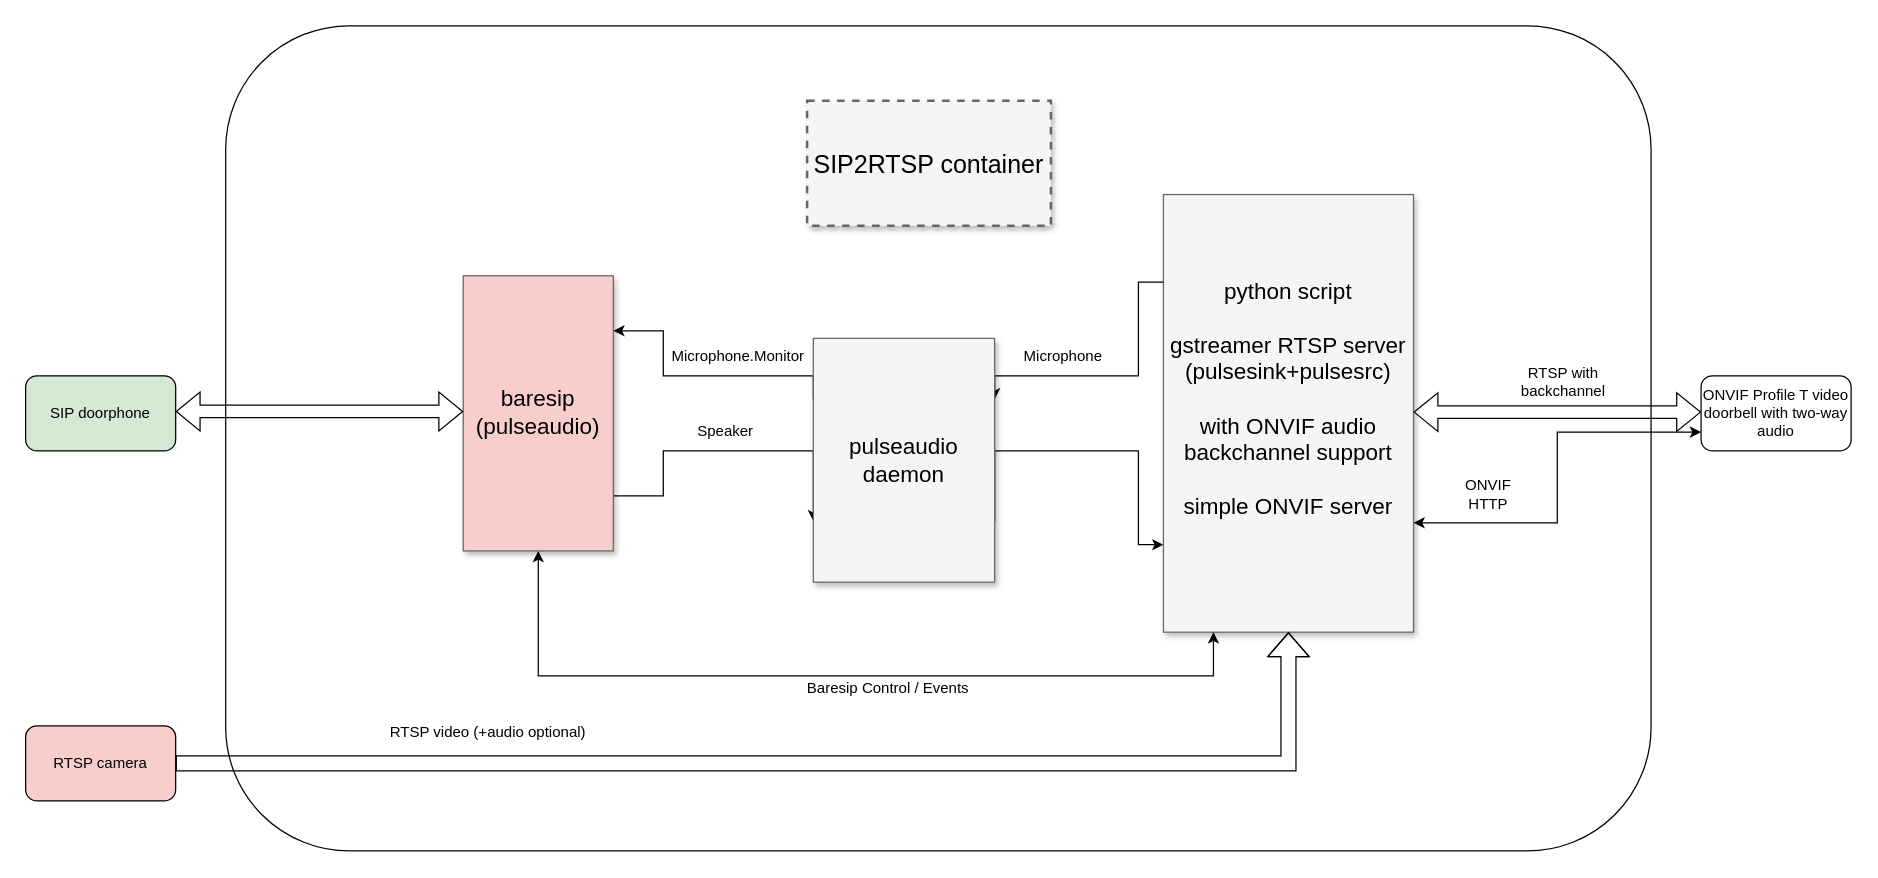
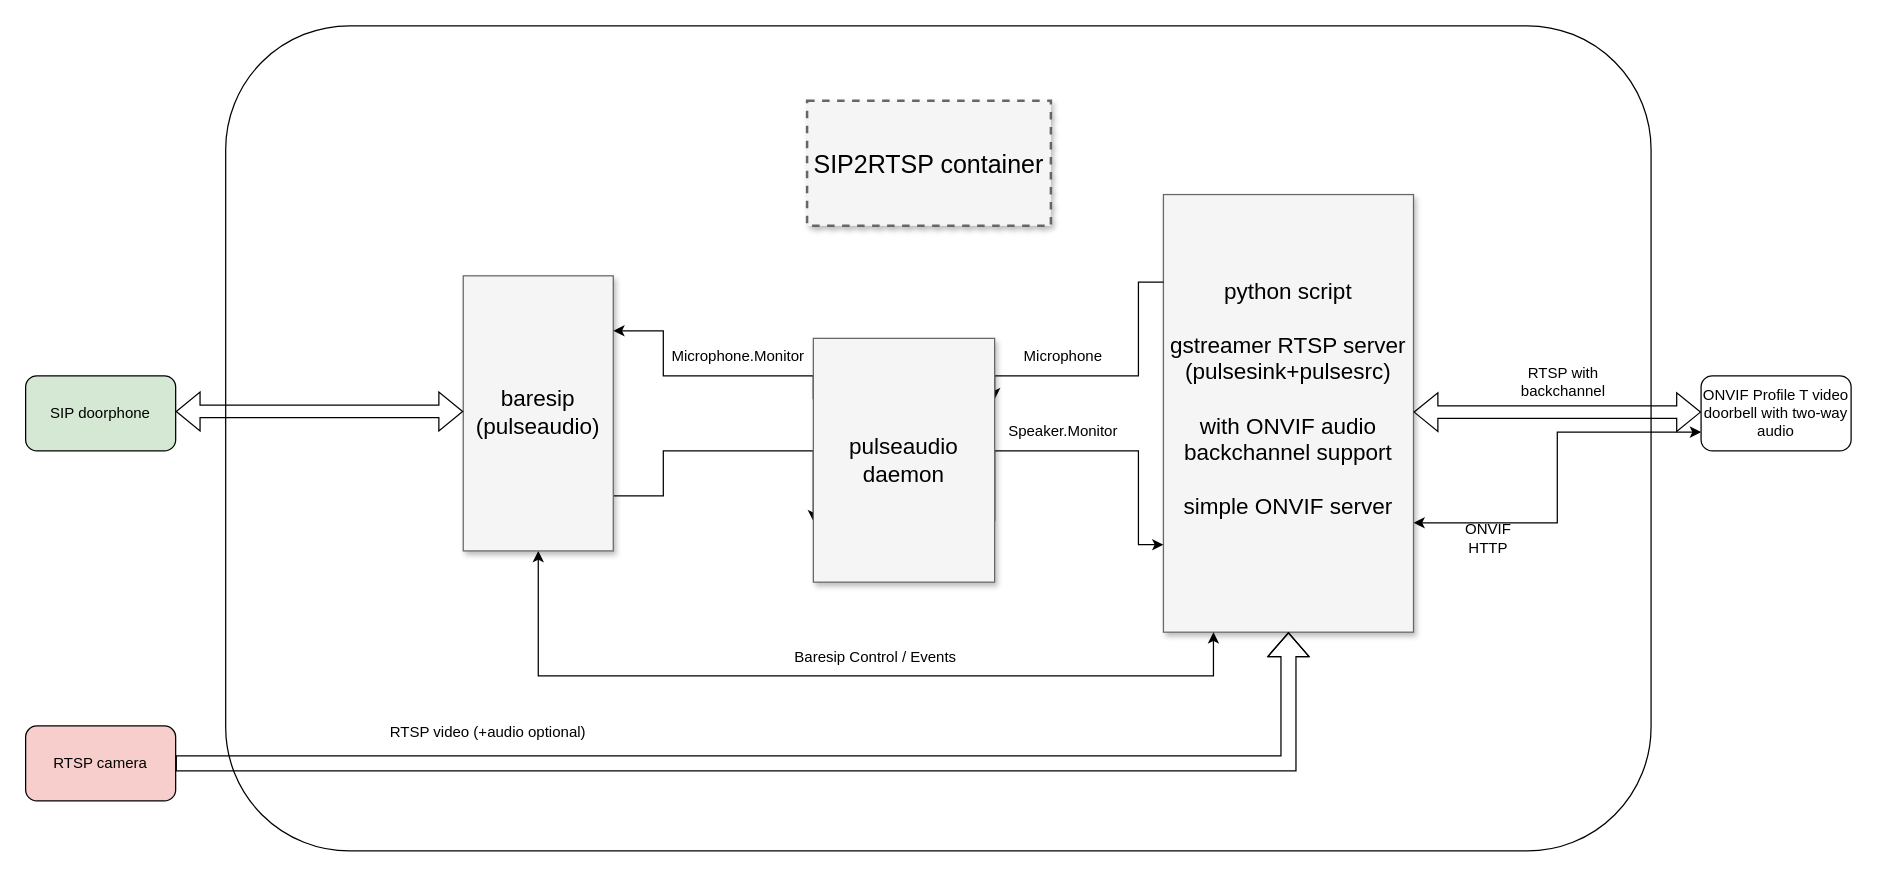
(538, 413) -> (538, 413)
(726, 432) -> none
none -> (1063, 432)
(1488, 494) -> (1488, 538)
(888, 688) -> (876, 657)
